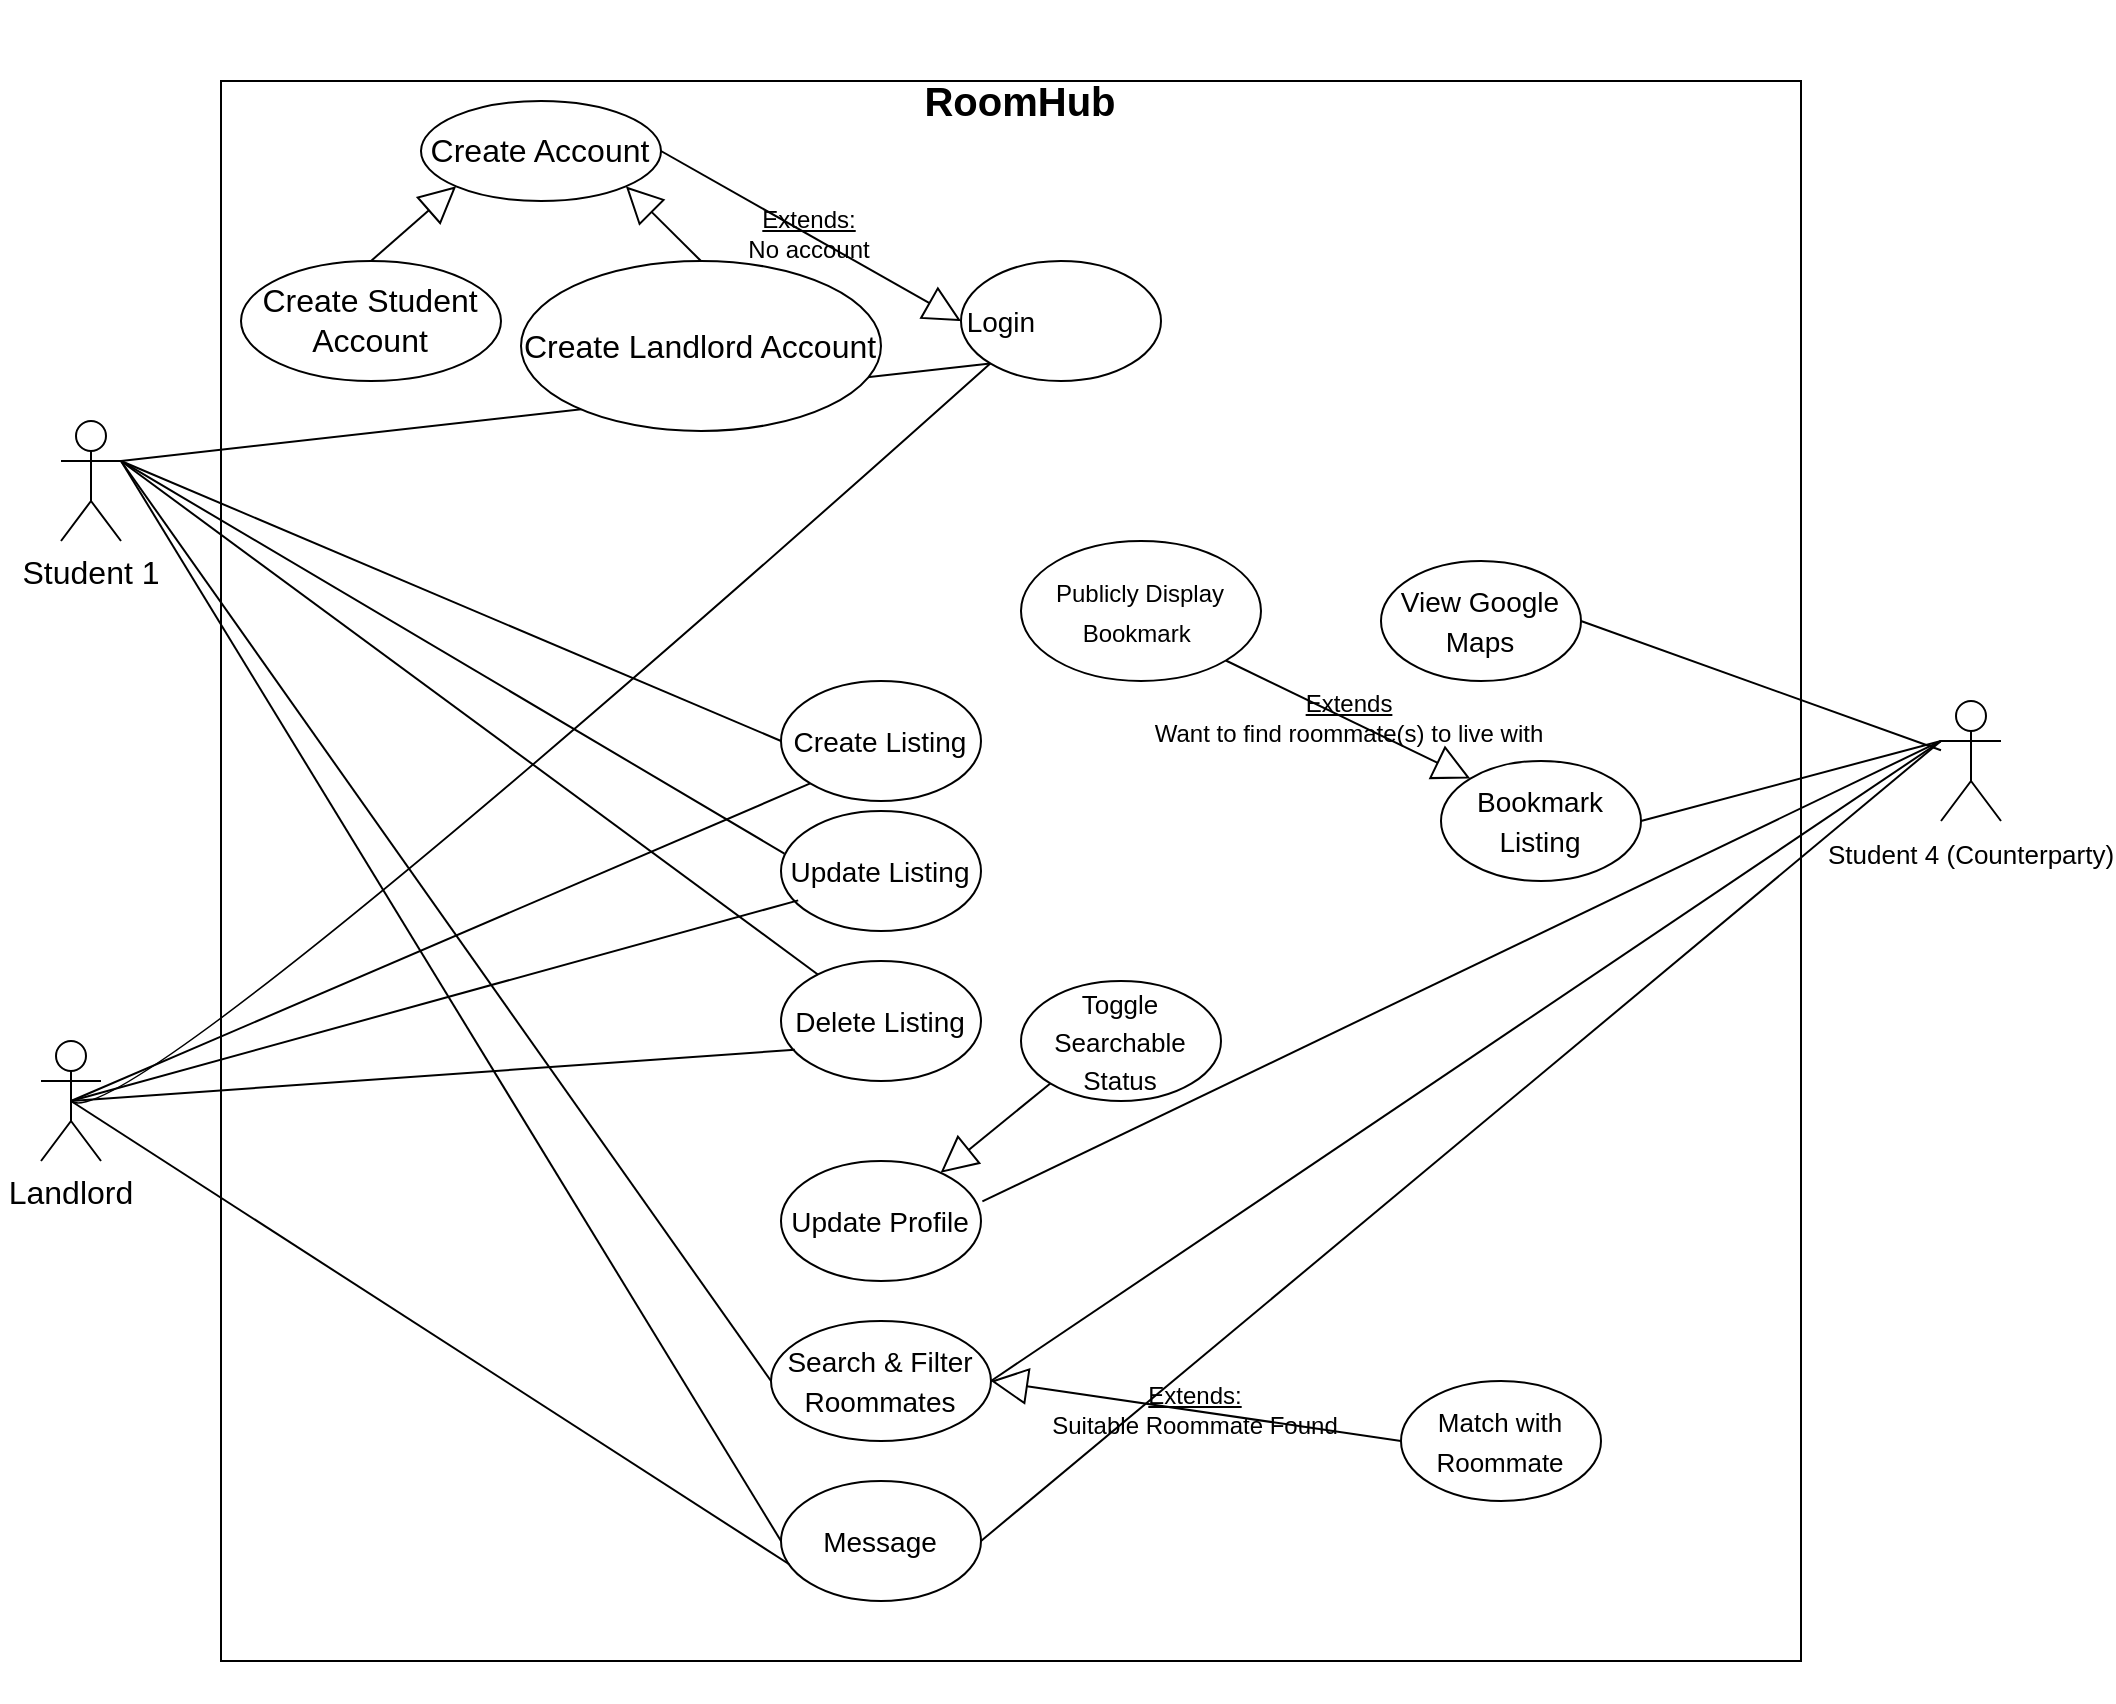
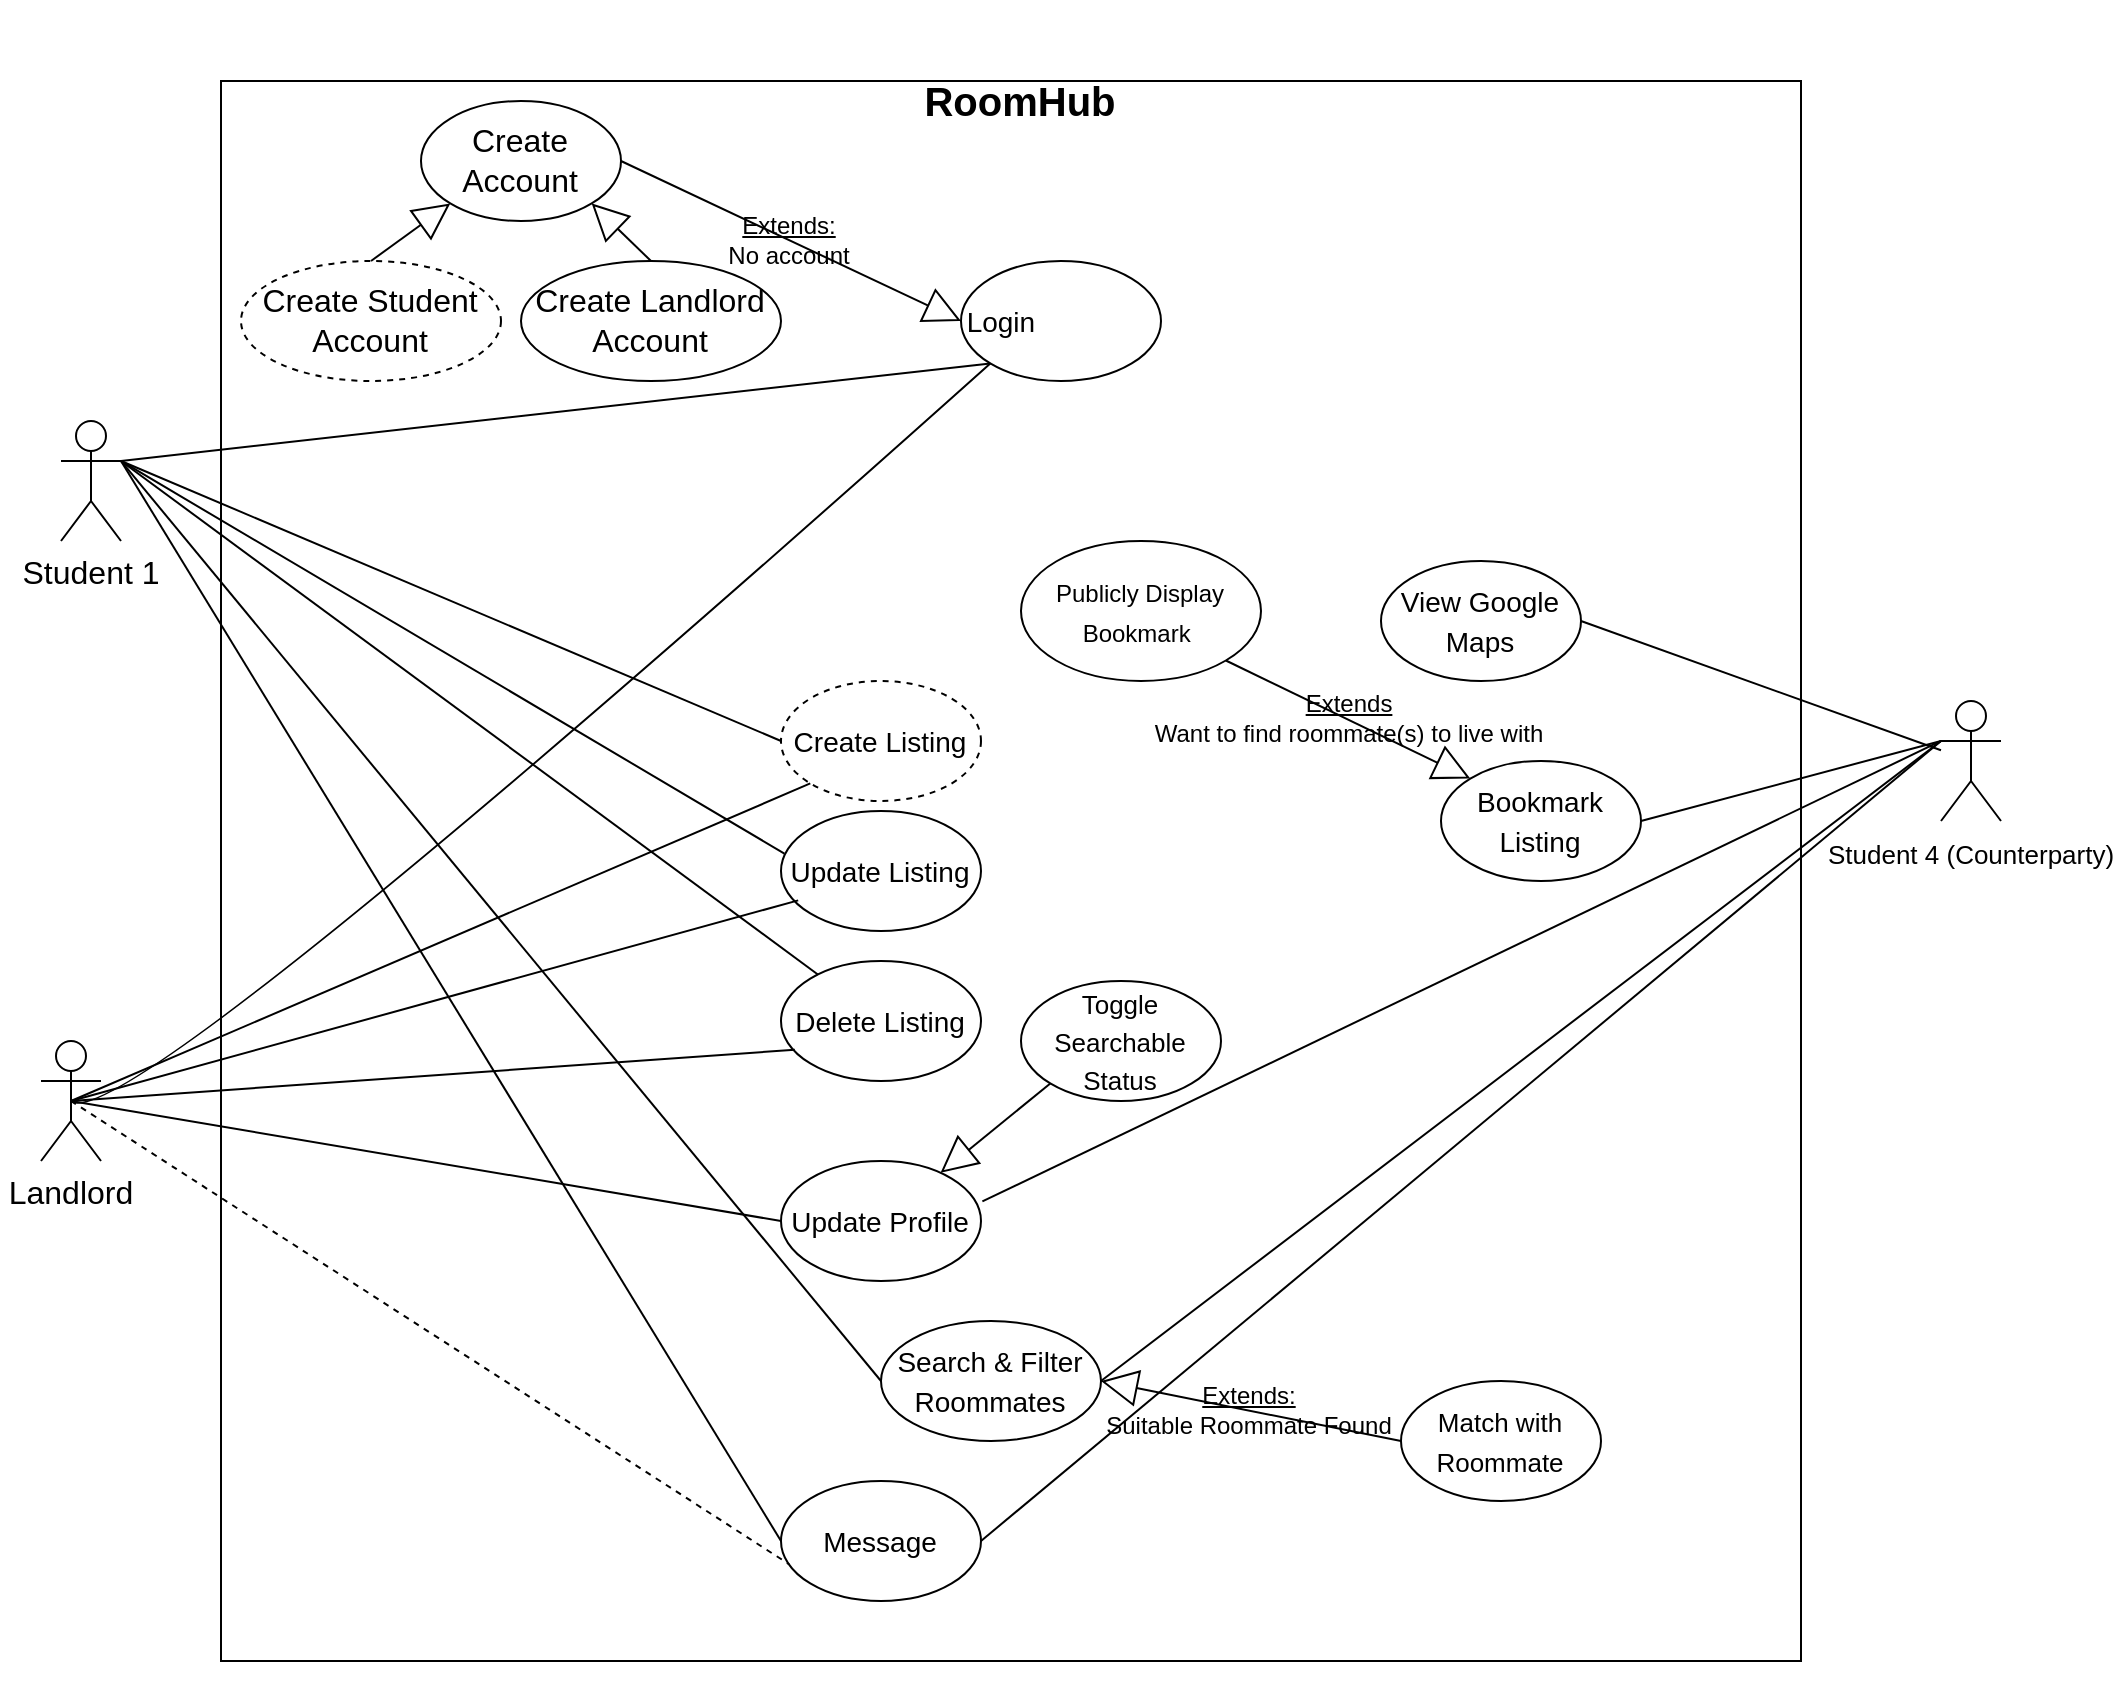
(541, 151) -> (521, 161)
(371, 321) -> (371, 321)
(701, 346) -> (651, 321)
(881, 741) -> (881, 741)
none -> (322, 1144)
(433, 1335) -> (433, 1335)
(881, 1381) -> (991, 1381)
